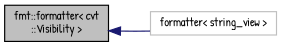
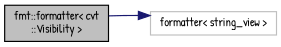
(135, 31) -> (124, 16)
